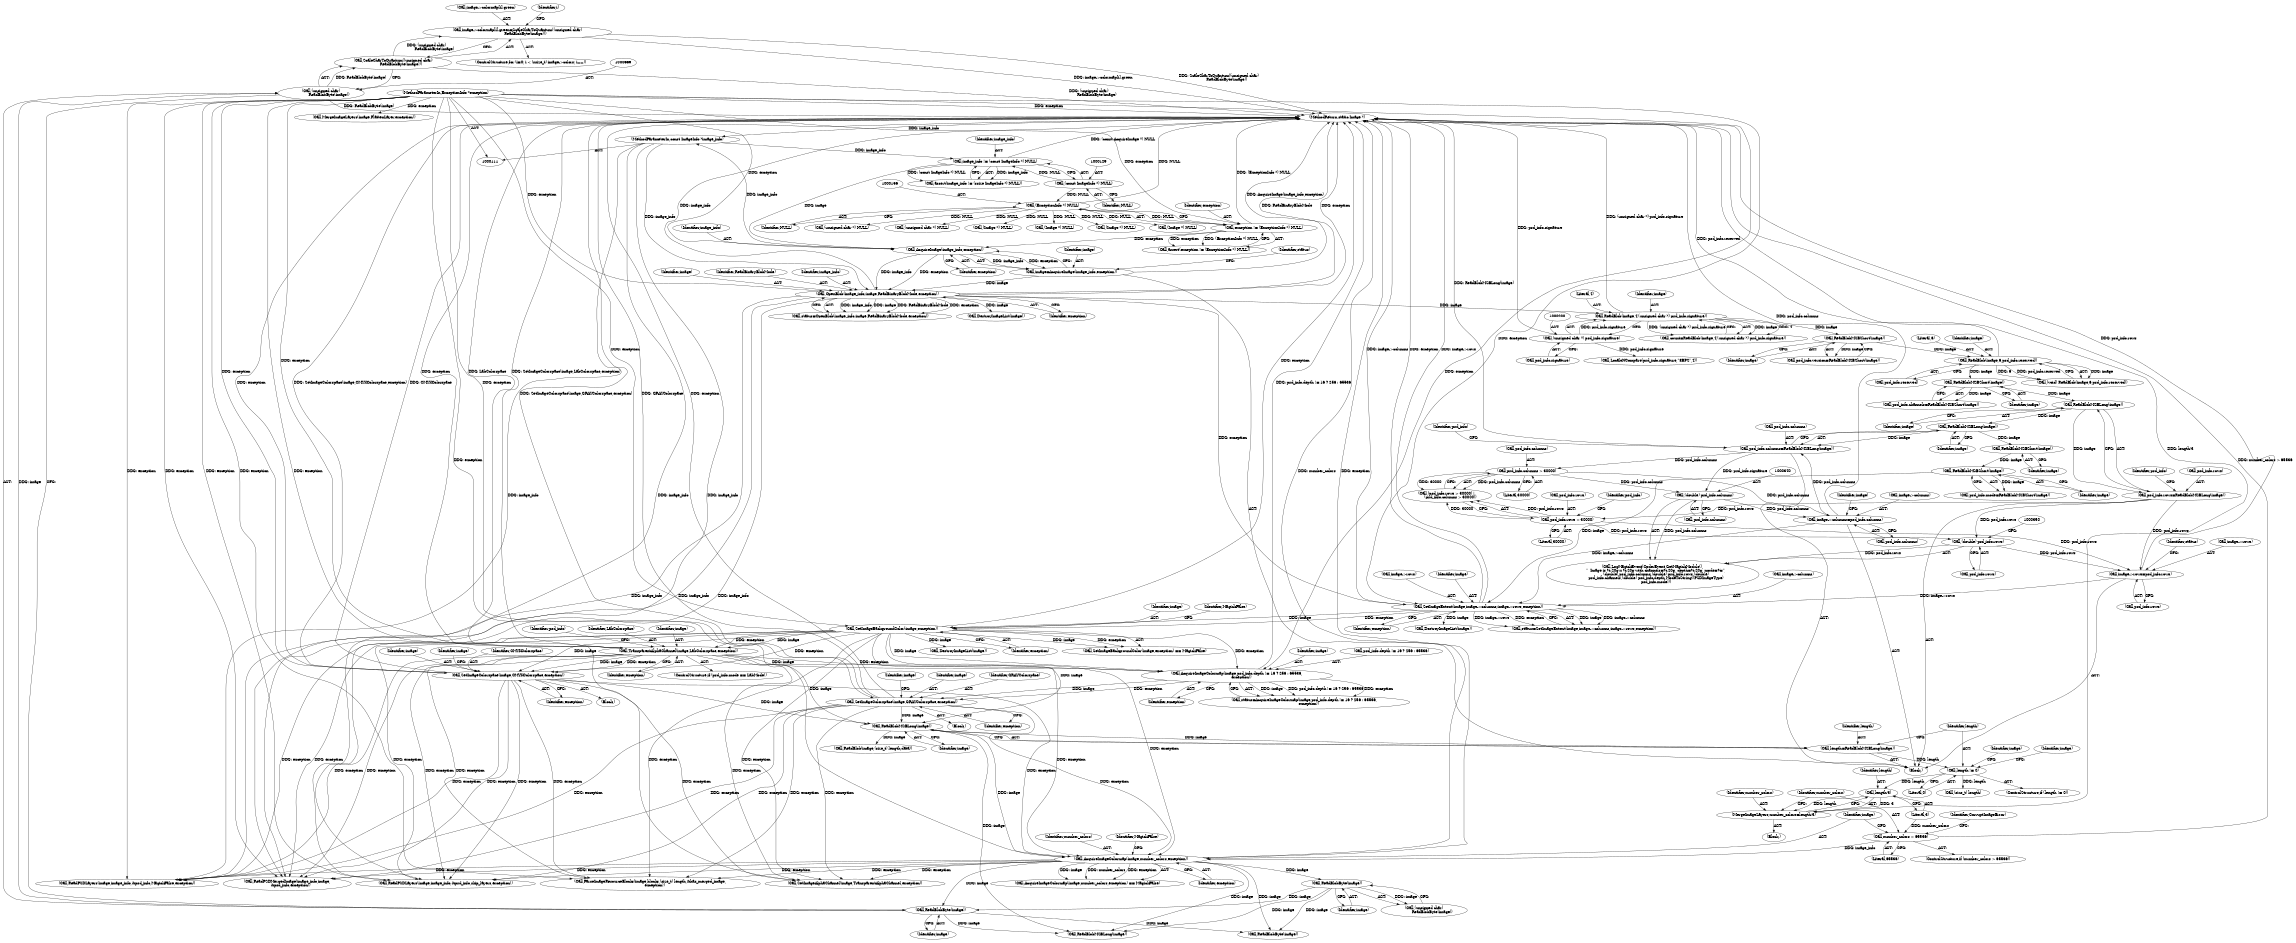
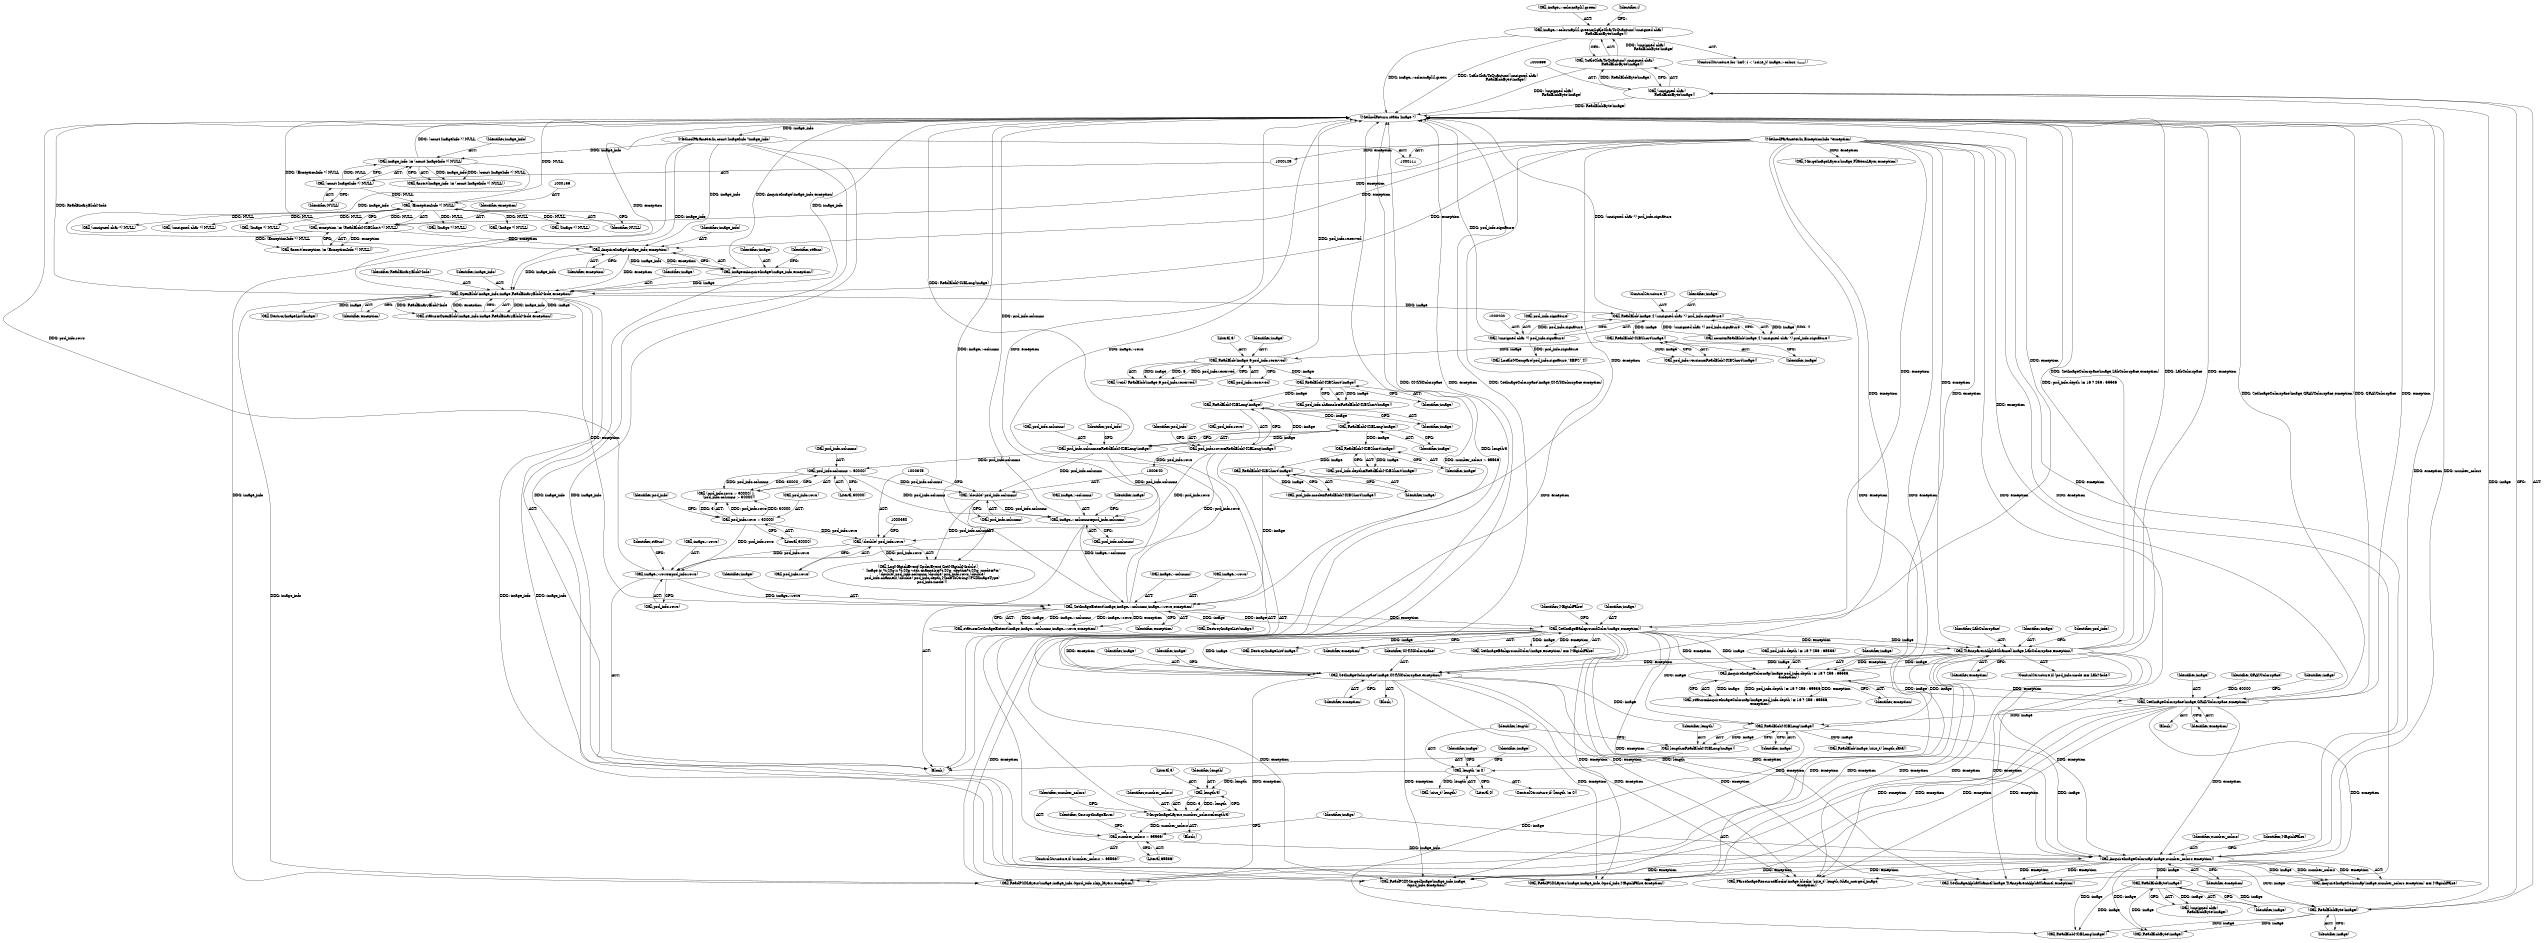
(899, 104) -> (1421, 145)
(1123, 140) -> (447, 140)
(973, 184) -> (456, 184)
(815, 206) -> (373, 206)
(1264, 228) -> (353, 228)
(763, 242) -> (709, 213)
(1585, 294) -> (1648, 294)
(1567, 349) -> none
none -> (916, 471)
none -> (1371, 471)
(1745, 471) -> (1081, 471)
(1814, 487) -> (1157, 499)
(1878, 503) -> (1169, 455)
(1484, 509) -> (707, 509)
(970, 689) -> (2239, 689)
(1905, 801) -> none
(1911, 825) -> (1152, 823)
